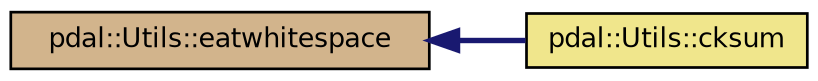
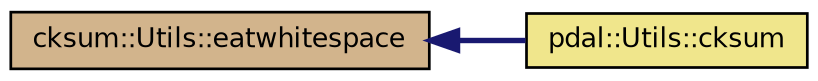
(220, 40) -> (220, 40)
